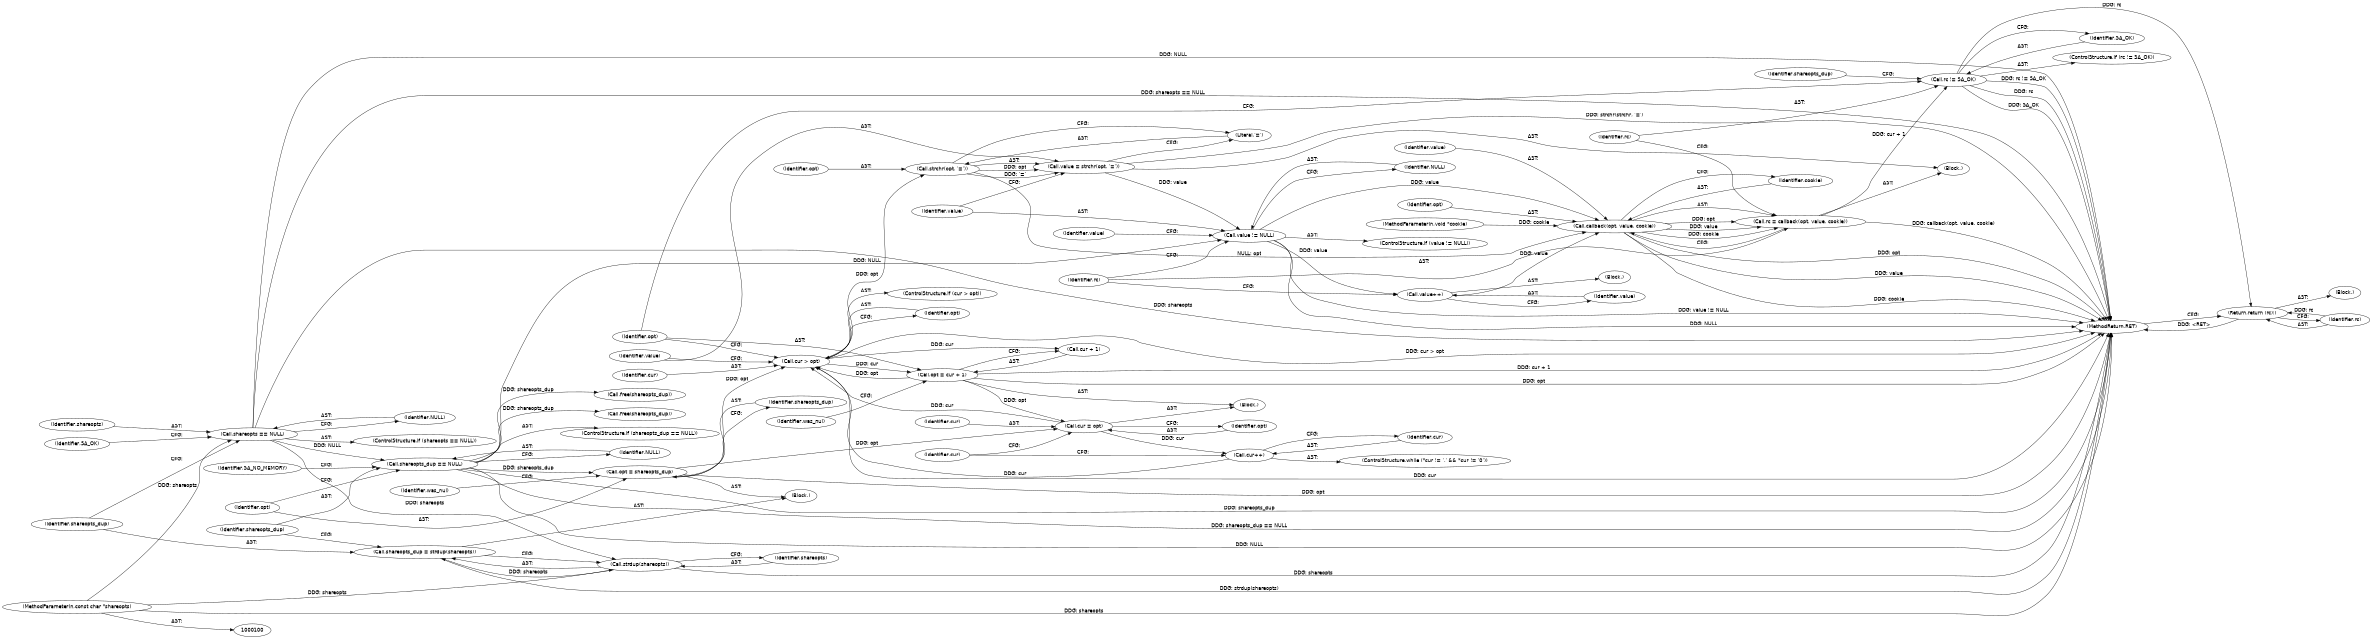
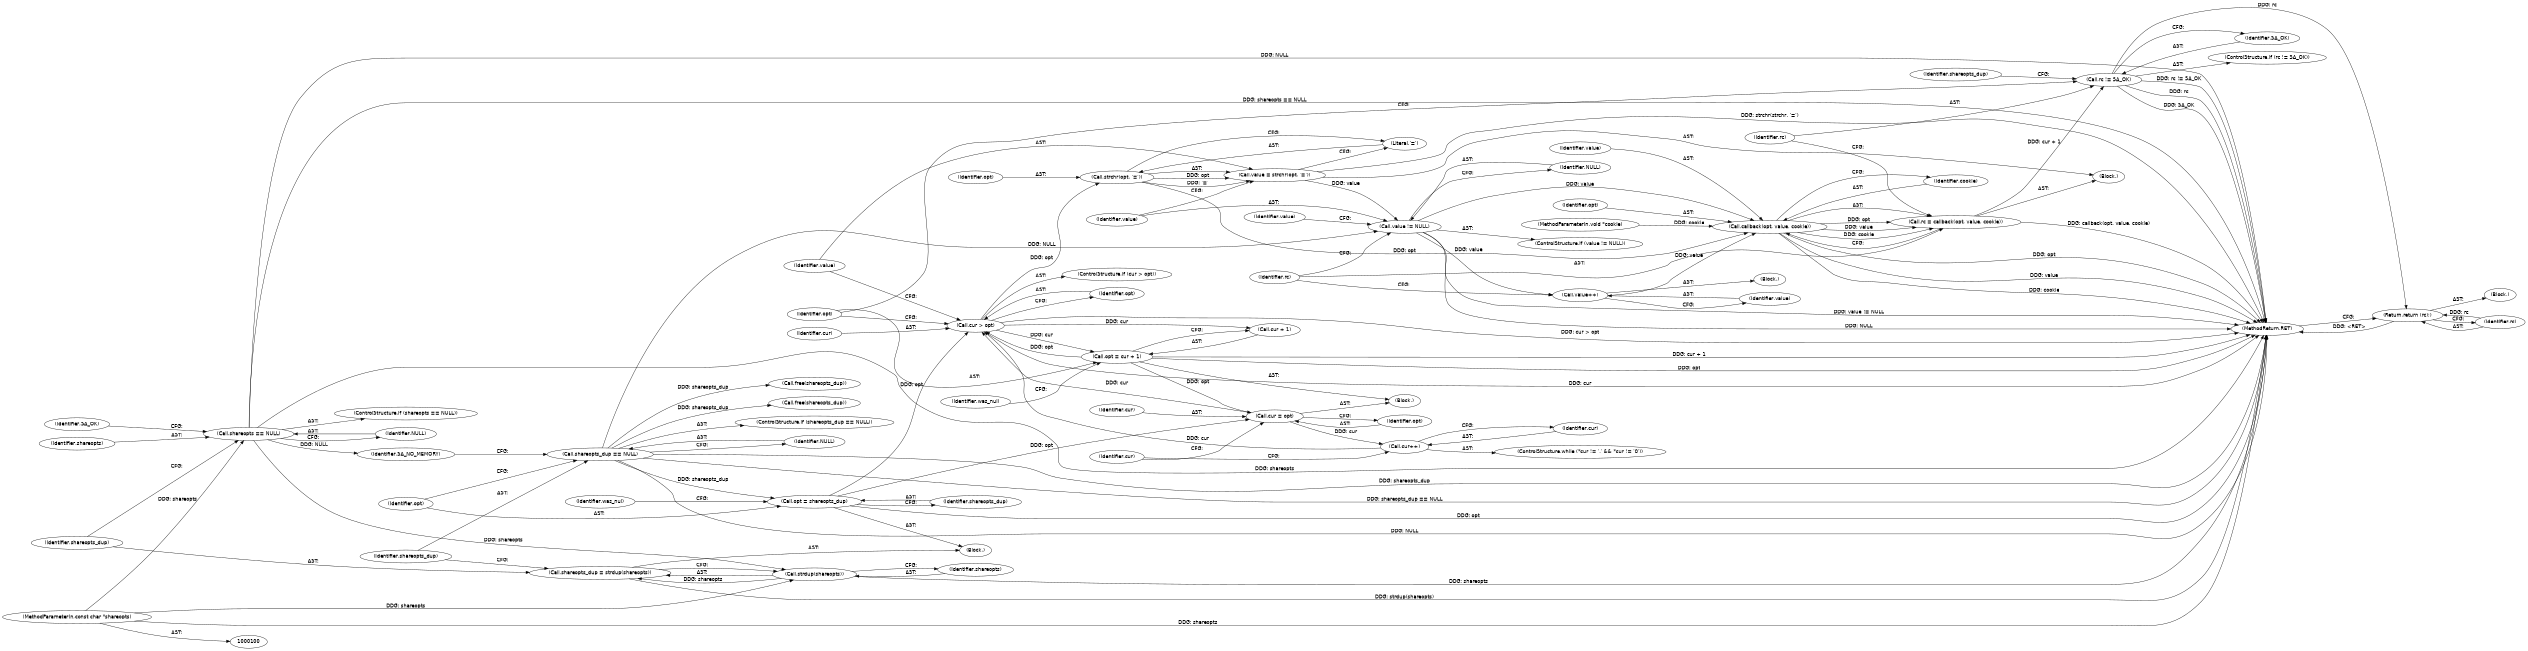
(1249, 254) -> (1405, 251)
(326, 452) -> (310, 449)
